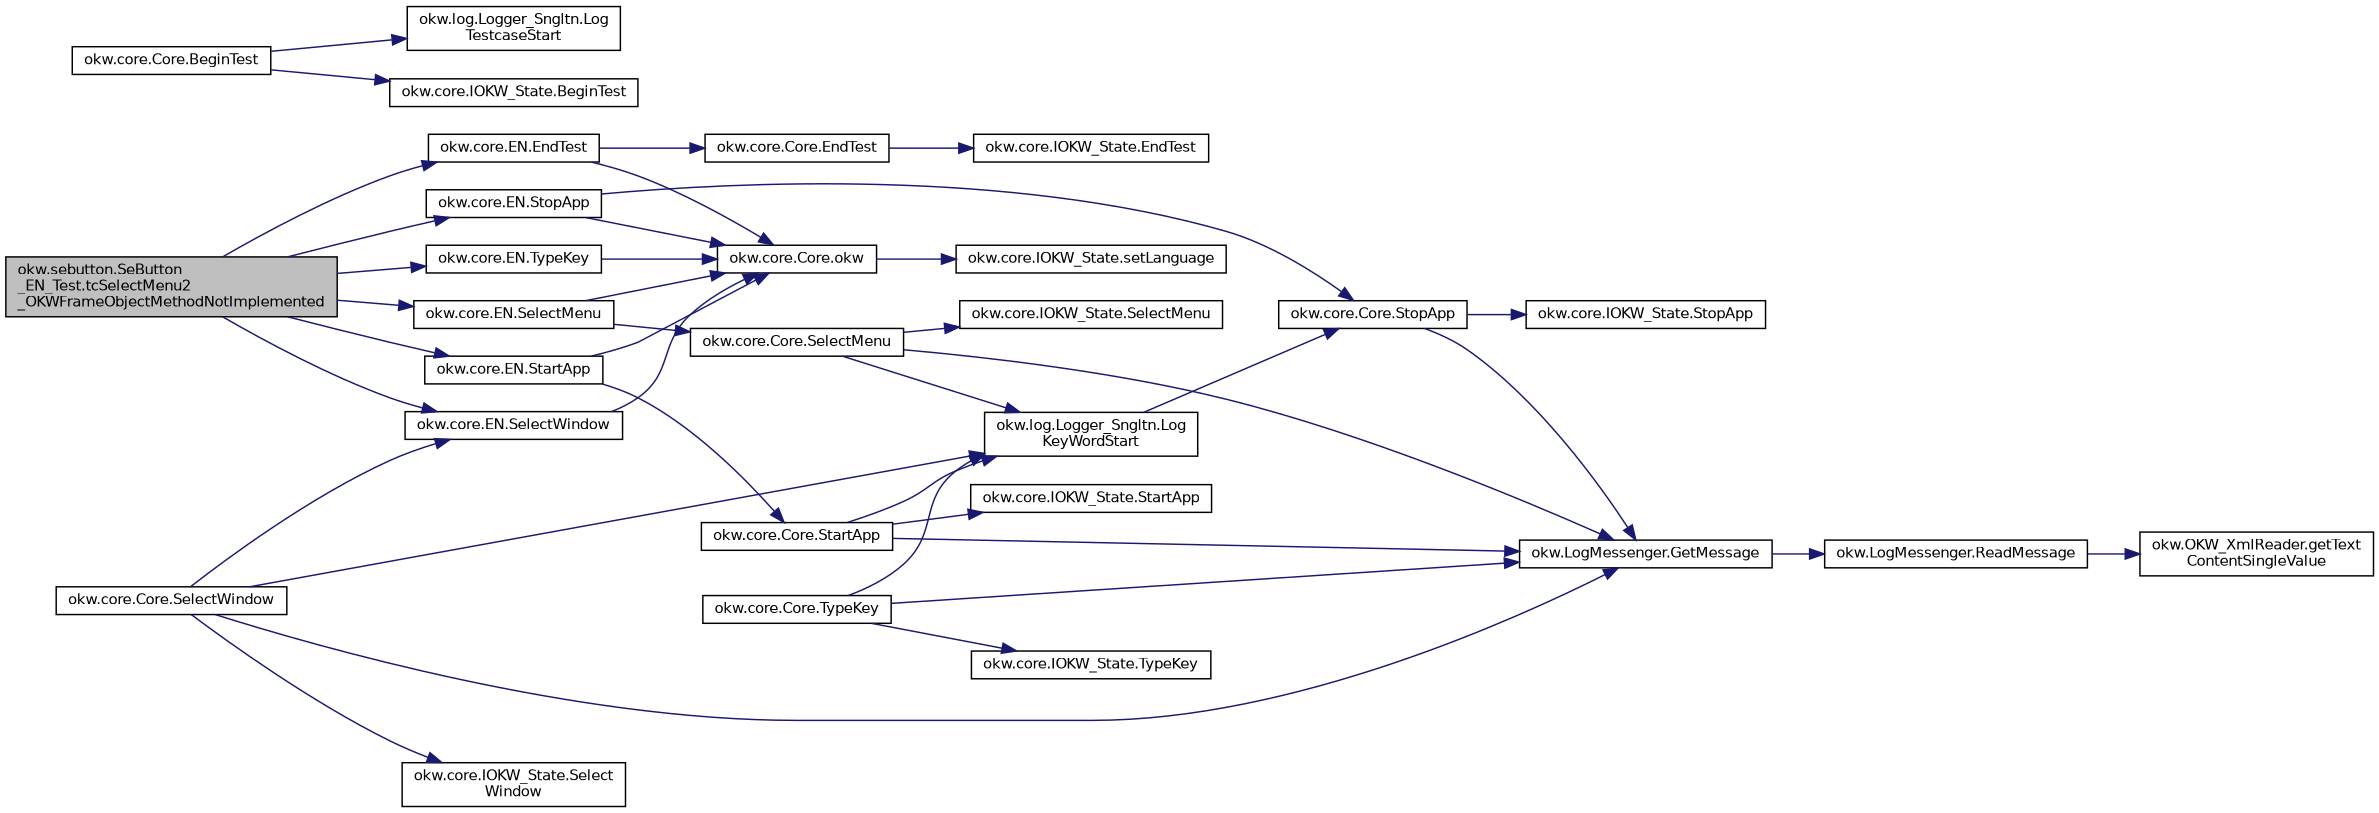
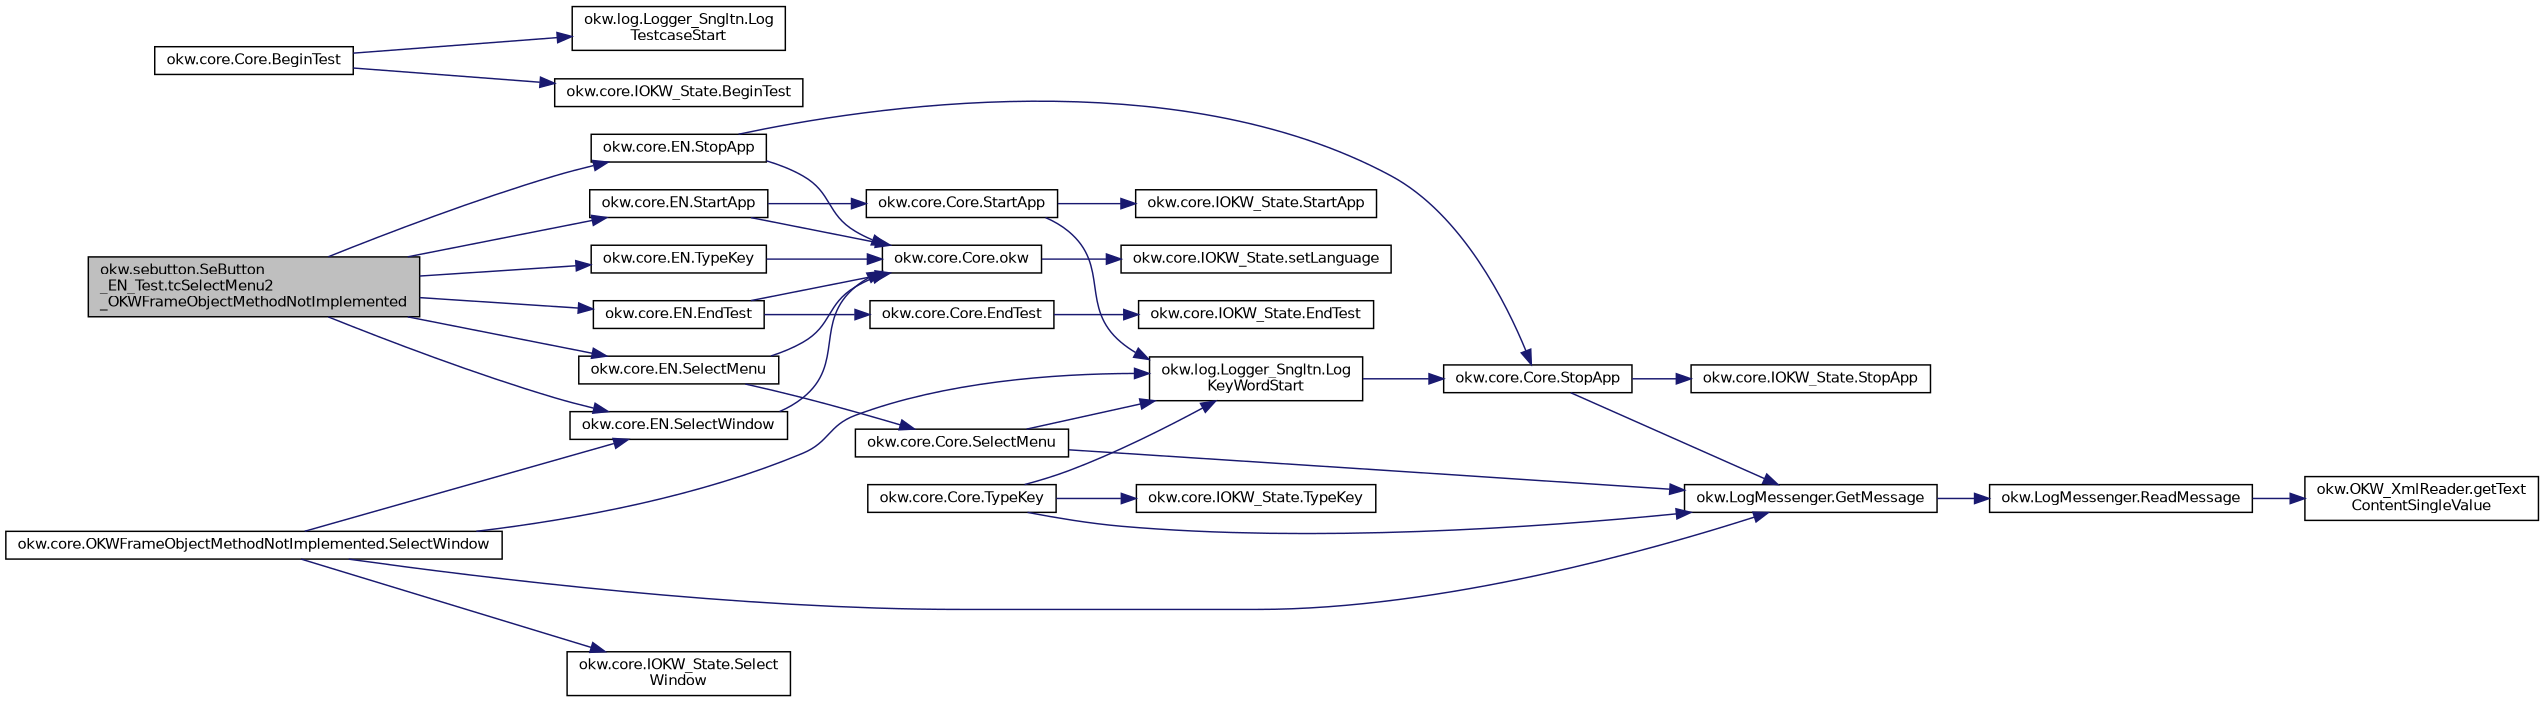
(1091, 315) -> none
(1199, 545) -> none
(172, 601) -> (254, 545)
